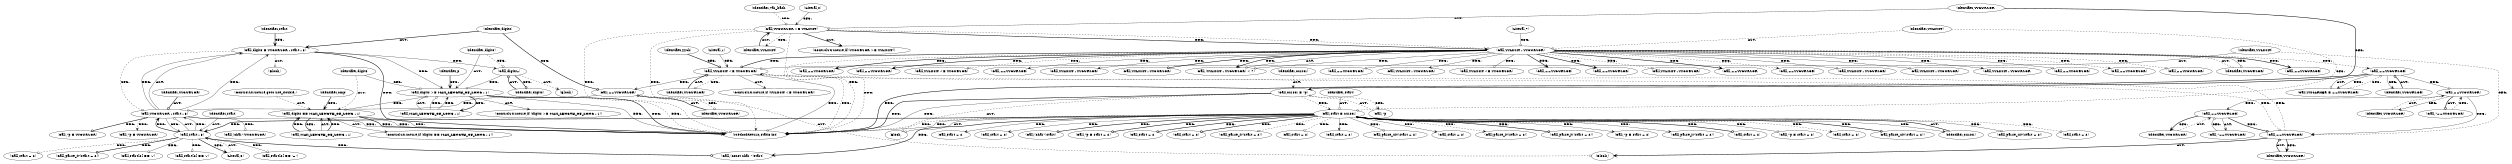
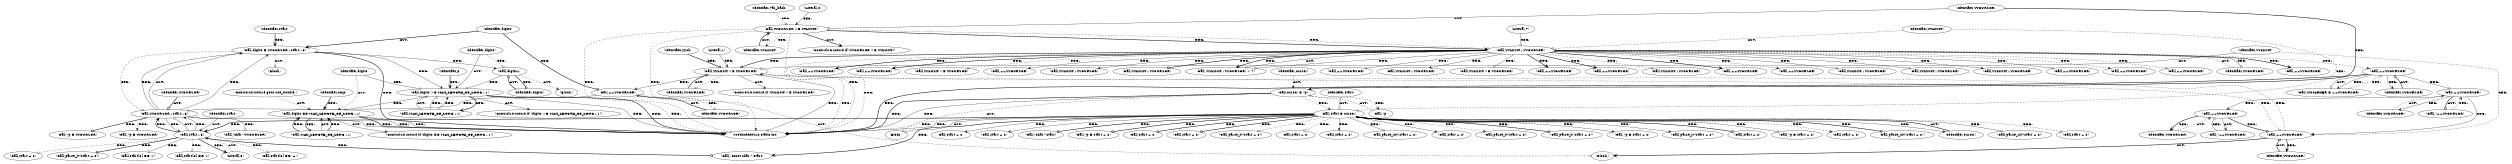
(237, 143) -> (237, 143)
